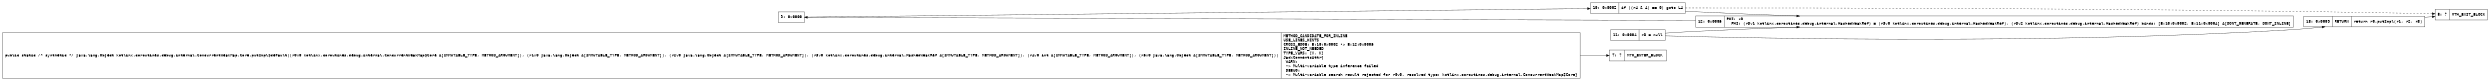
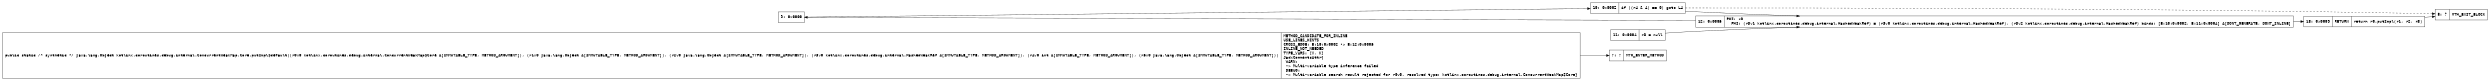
(1994, 39) -> (2297, 22)
(1645, 55) -> (1645, 55)
